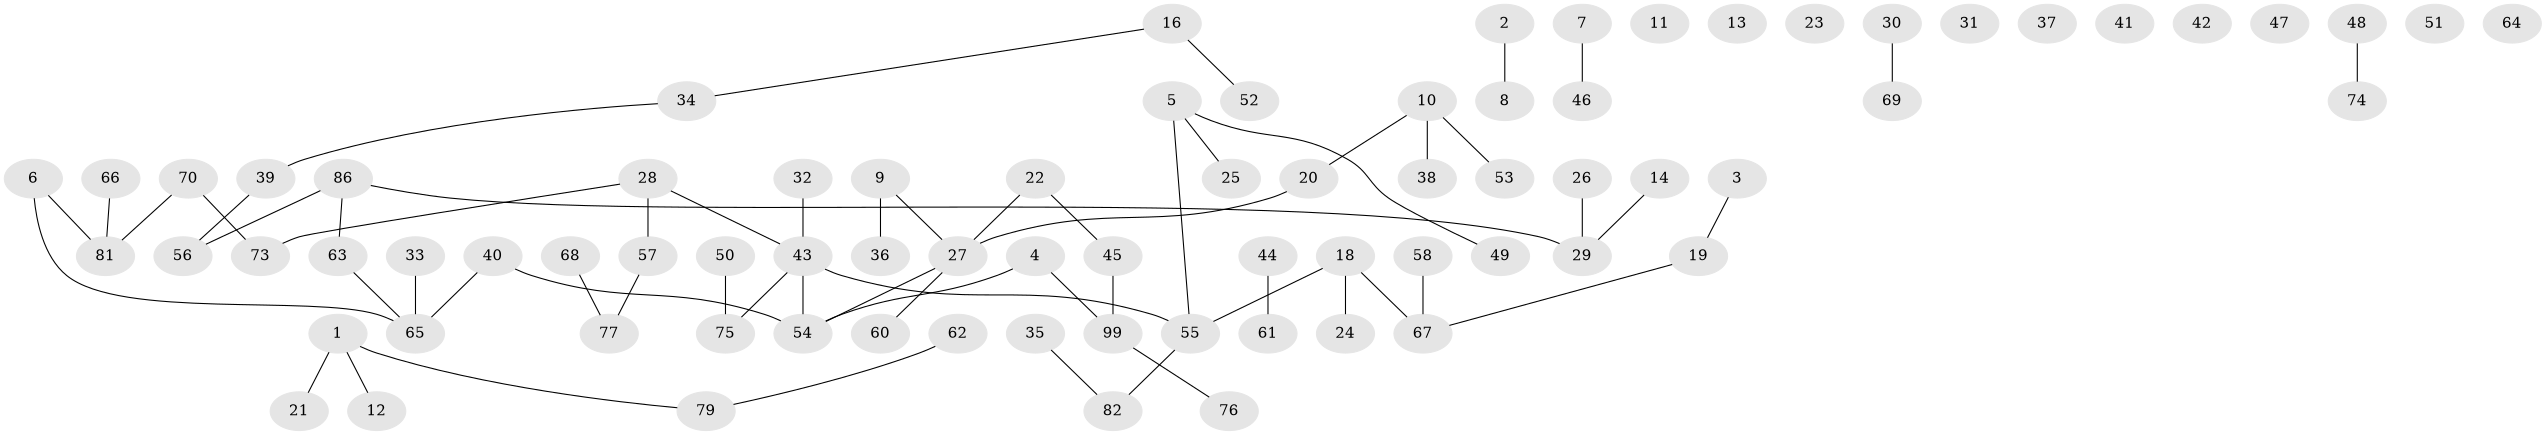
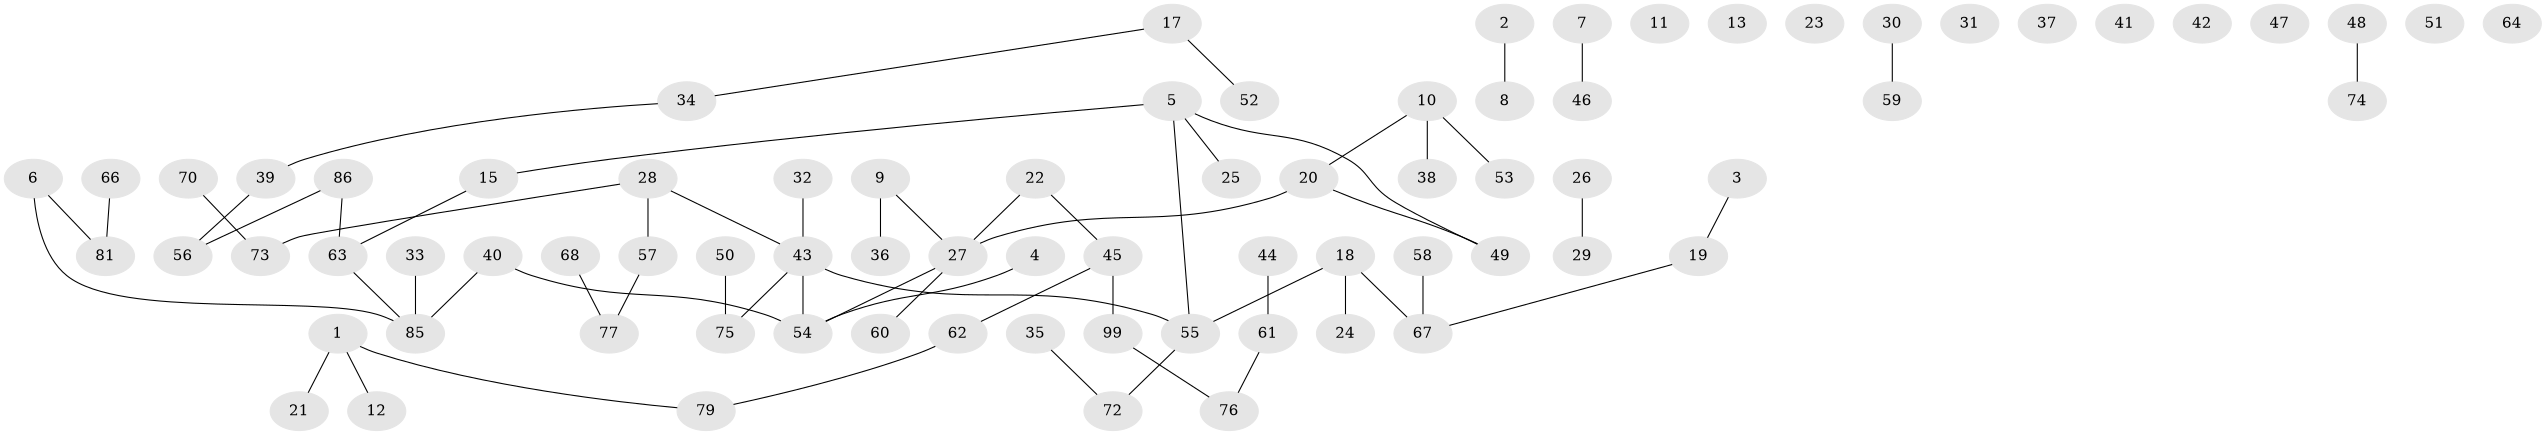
(1172, 24) -> (1172, 24)
(1892, 101) -> (1892, 101)
none -> (489, 179)
(1660, 179) -> none
(966, 207) -> none
none -> (1406, 216)
(147, 218) -> none
none -> (1046, 290)
(1071, 291) -> none
(415, 334) -> (415, 334)
none -> (1249, 372)
(1113, 411) -> (1113, 411)
